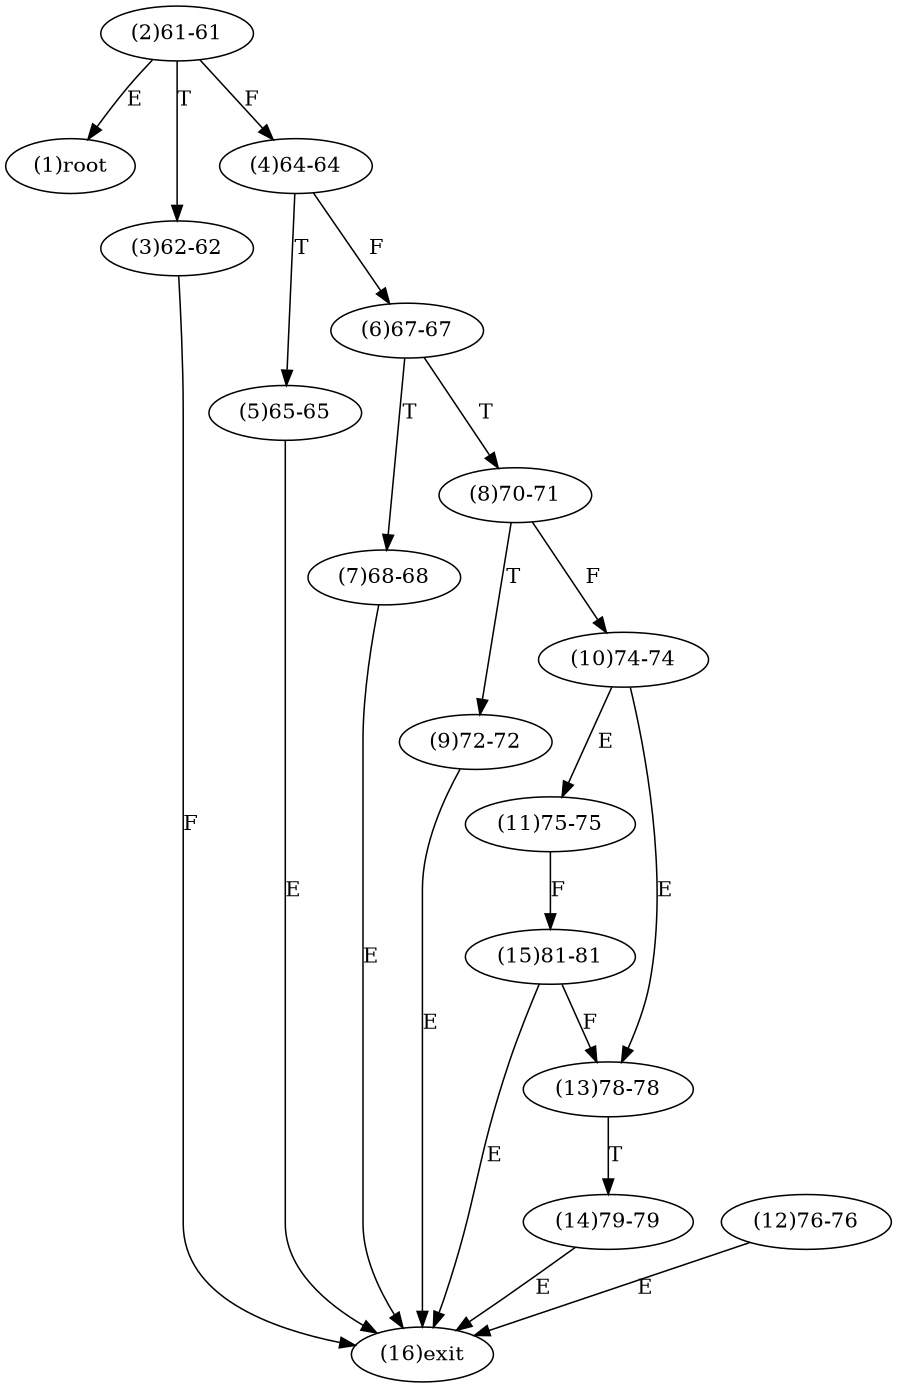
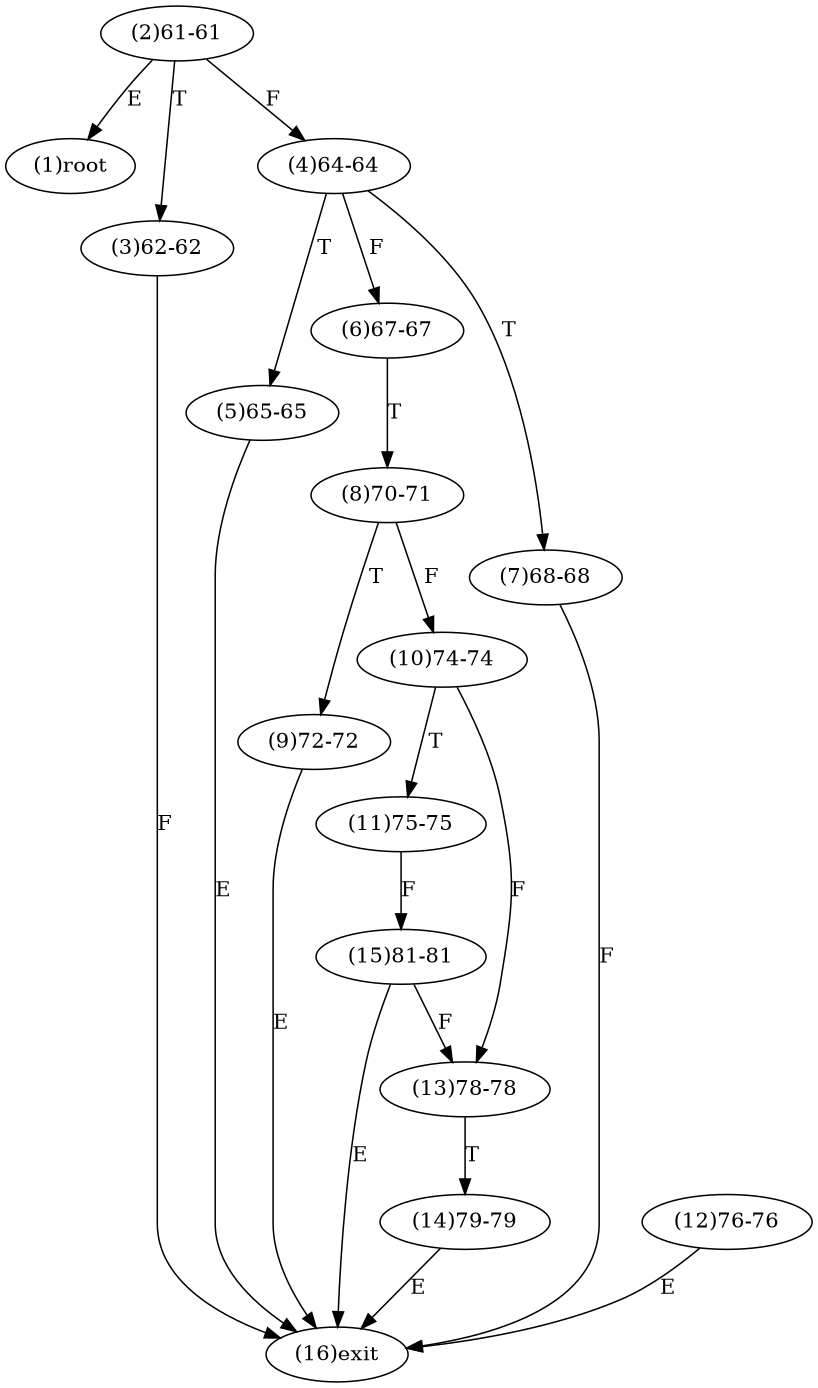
(396, 446) -> (496, 341)
(606, 742) -> (436, 742)
(665, 891) -> (518, 891)
(371, 957) -> (607, 957)
